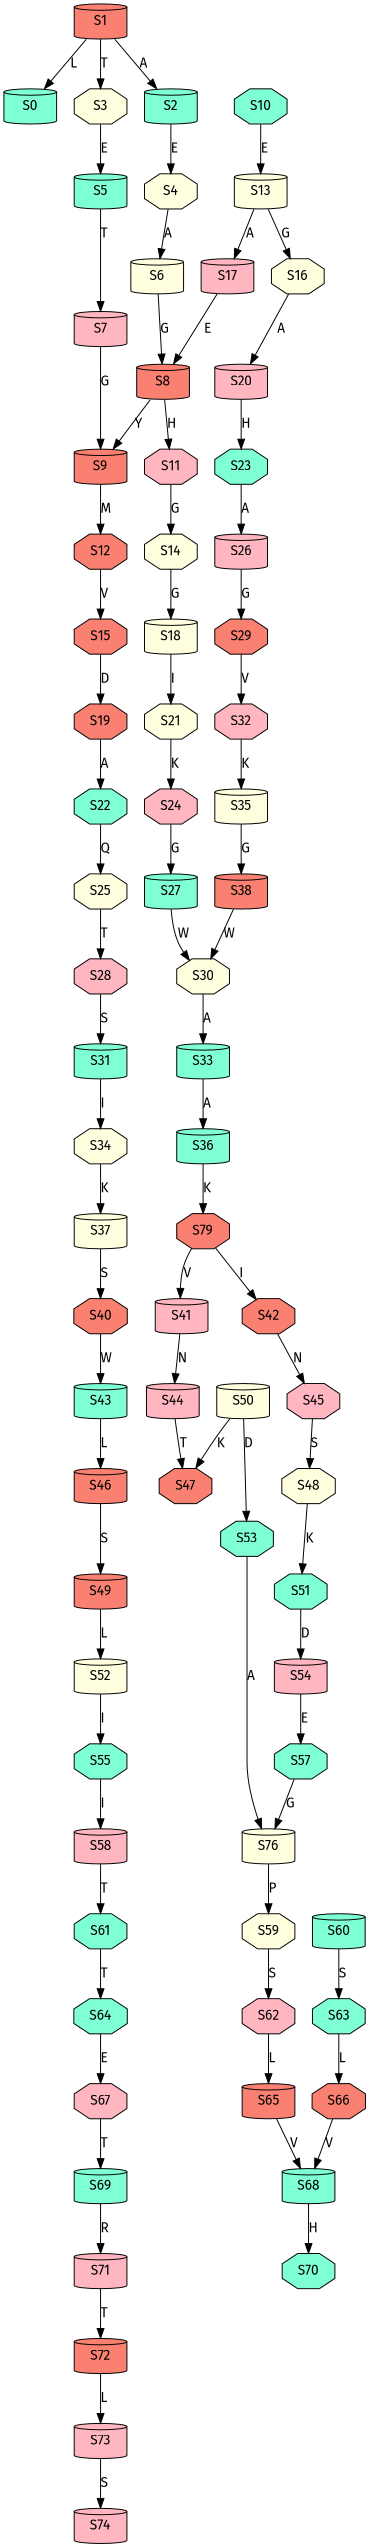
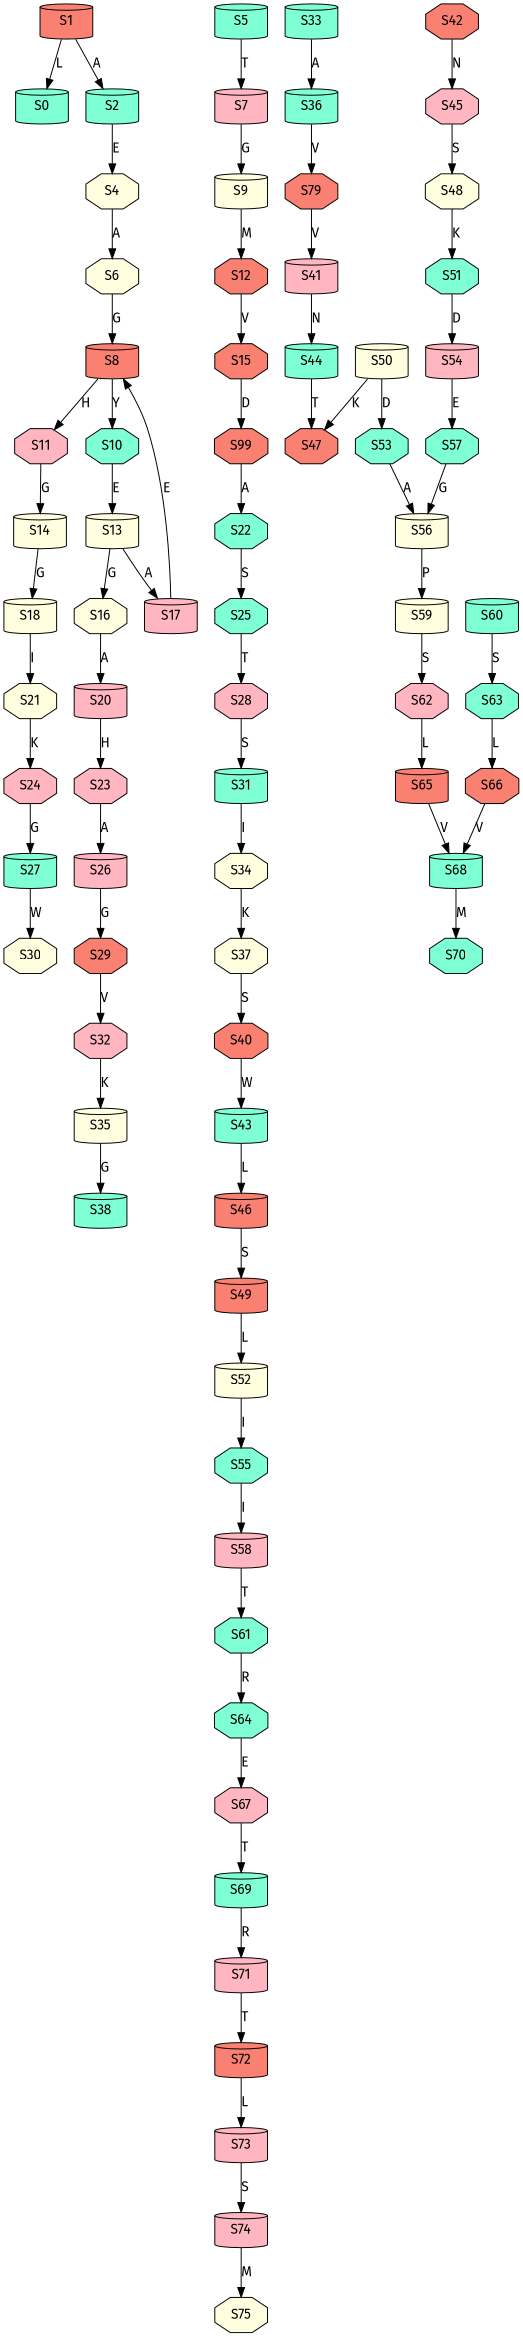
(101, 106) -> none
(157, 276) -> (112, 276)
(135, 420) -> (112, 399)
(101, 467) -> (241, 191)
(241, 467) -> (101, 786)
(171, 552) -> (40, 531)
(101, 722) -> (241, 446)
(105, 849) -> (245, 574)
(101, 891) -> (241, 616)
(241, 891) -> (101, 1211)
(224, 929) -> none
(203, 1014) -> none
(207, 1189) -> (315, 149)
(101, 1231) -> (241, 956)
(233, 1270) -> none
(173, 1401) -> (311, 361)
(269, 1846) -> (422, 531)
(269, 1931) -> (422, 616)
(104, 1974) -> (246, 1678)
(313, 2229) -> (462, 913)
none -> (241, 2315)
